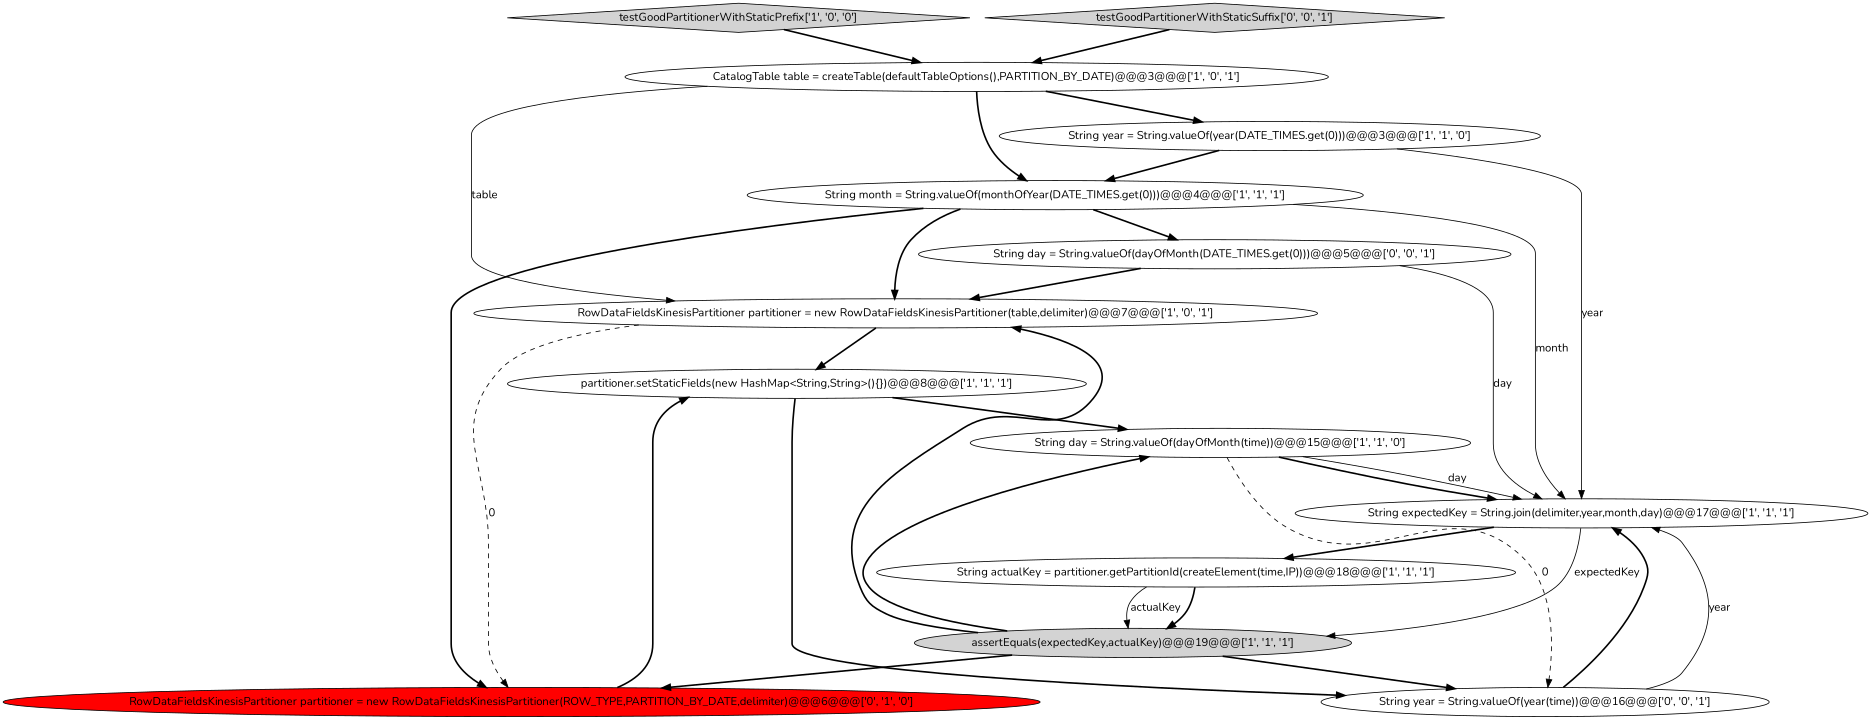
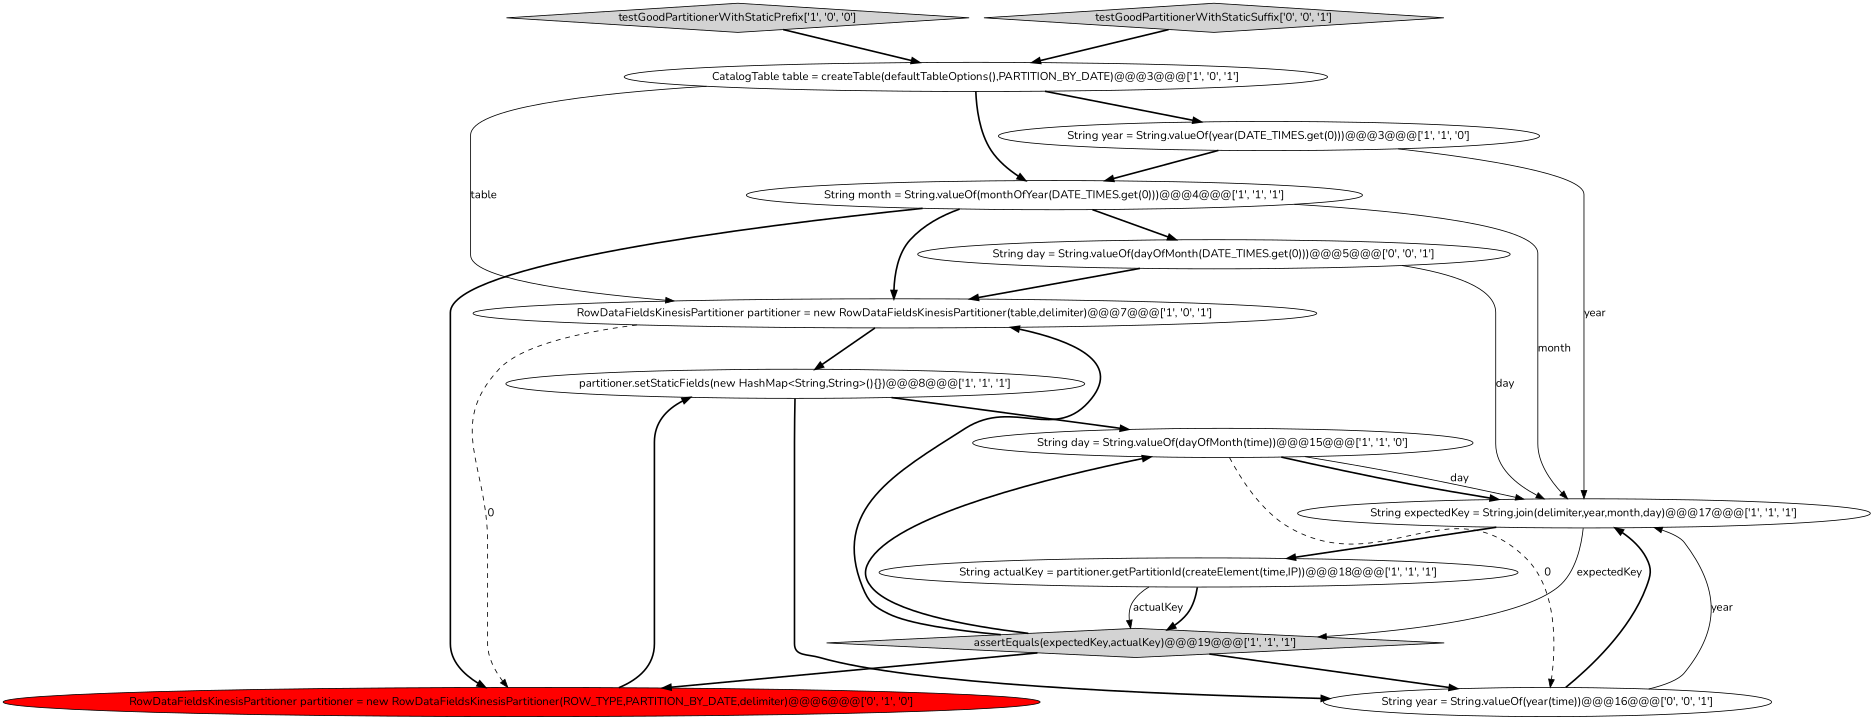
(1133, 643) -> (1135, 643)
